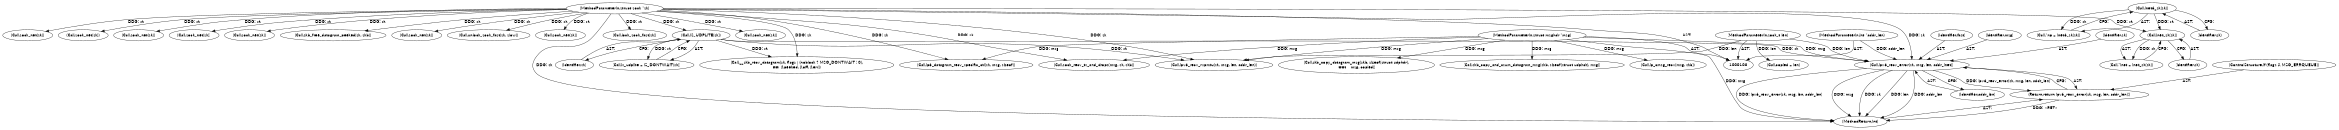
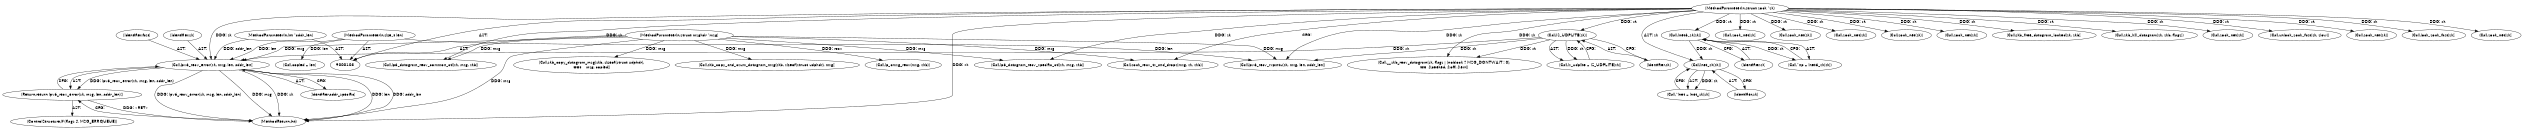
none -> (1714, 21)
(2125, 22) -> (1651, 35)
(333, 35) -> (2044, 35)
(966, 35) -> (1308, 35)
(1758, 35) -> (374, 35)
(2000, 35) -> none
none -> (2150, 35)
(1614, 49) -> (832, 49)
none -> (431, 65)
(647, 65) -> (1590, 65)
(966, 65) -> (1038, 65)
(1738, 65) -> (345, 65)
(1912, 65) -> (213, 65)
(2179, 80) -> (72, 107)
(1977, 95) -> (333, 95)
(1988, 108) -> (101, 108)
